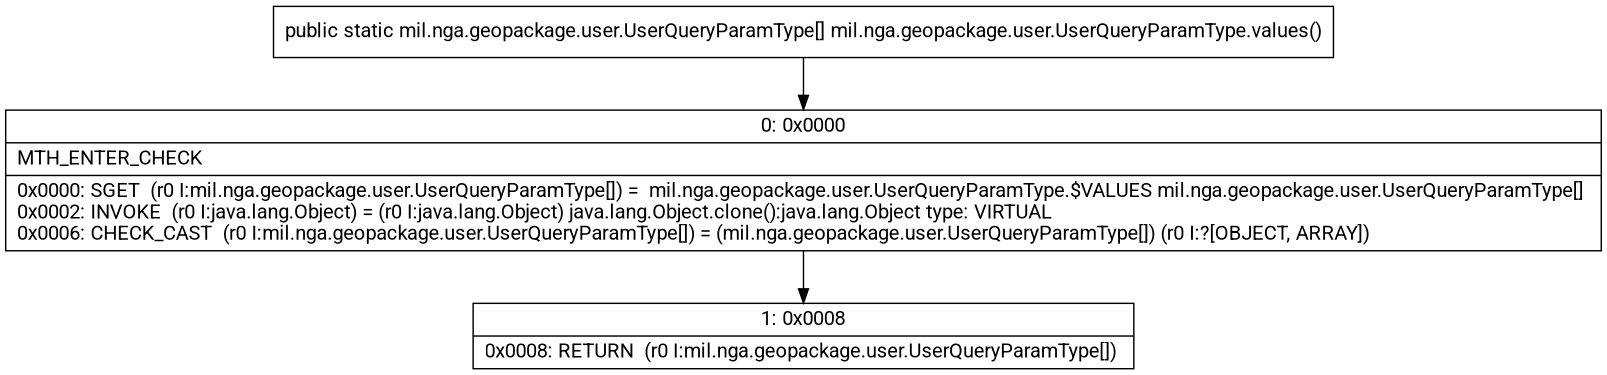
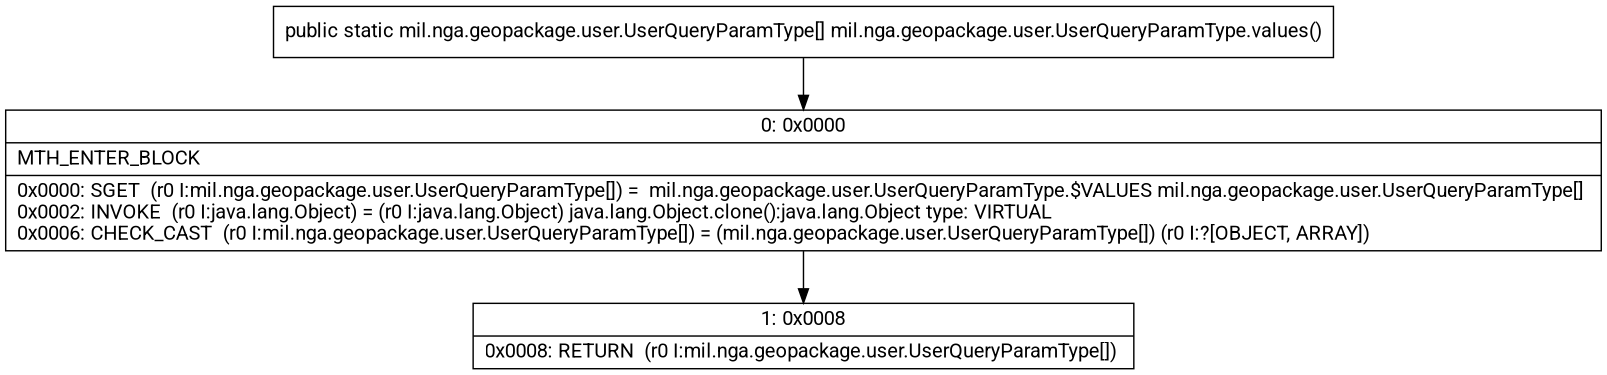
(110, 158) -> (109, 158)
